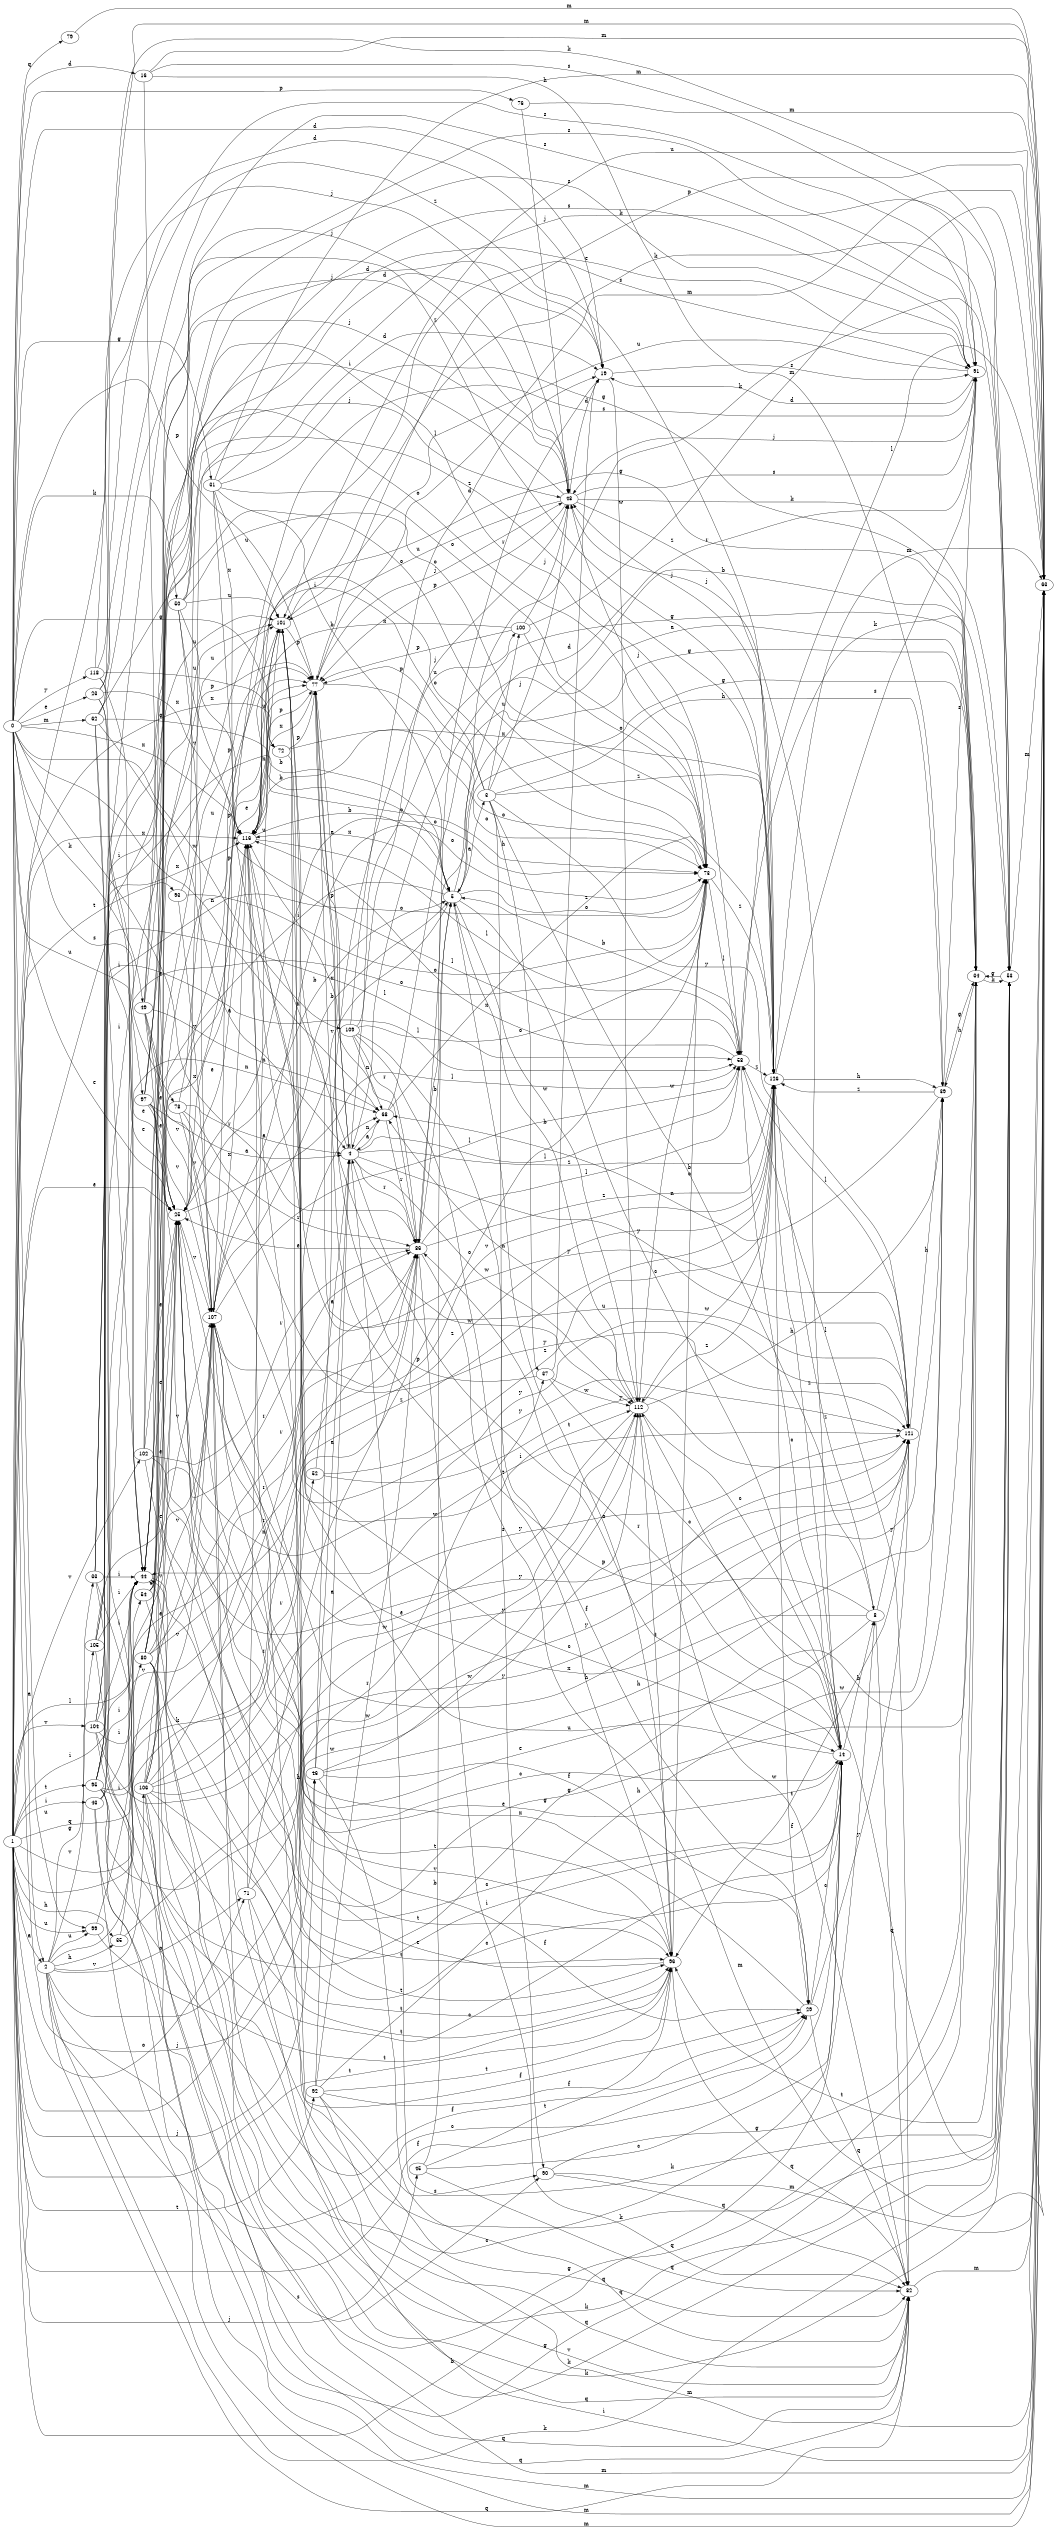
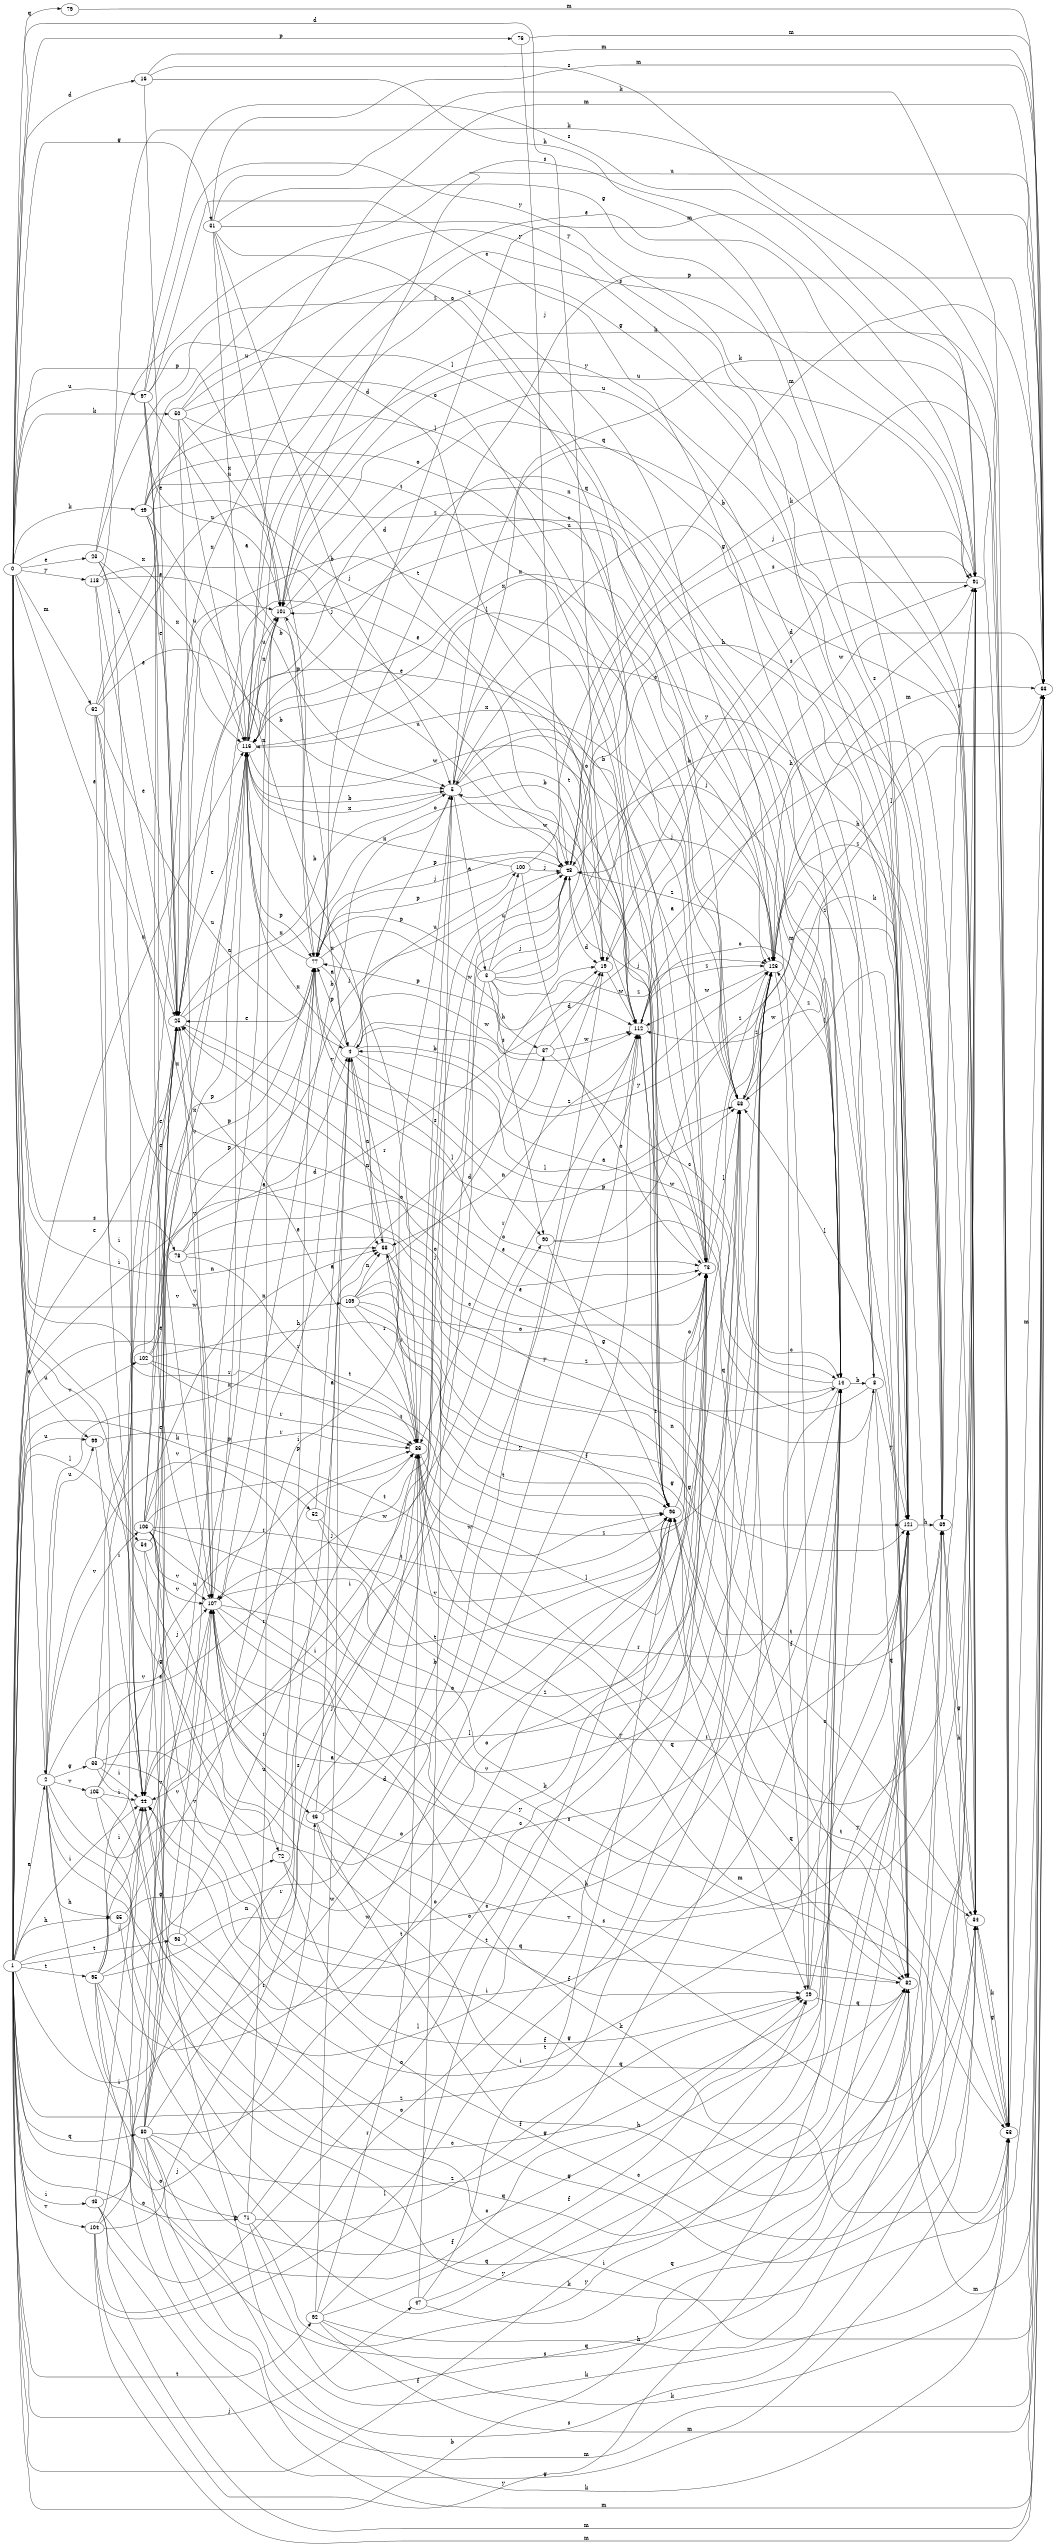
none -> (805, 604)
(960, 1757) -> (609, 1374)
(418, 2169) -> (418, 2303)
